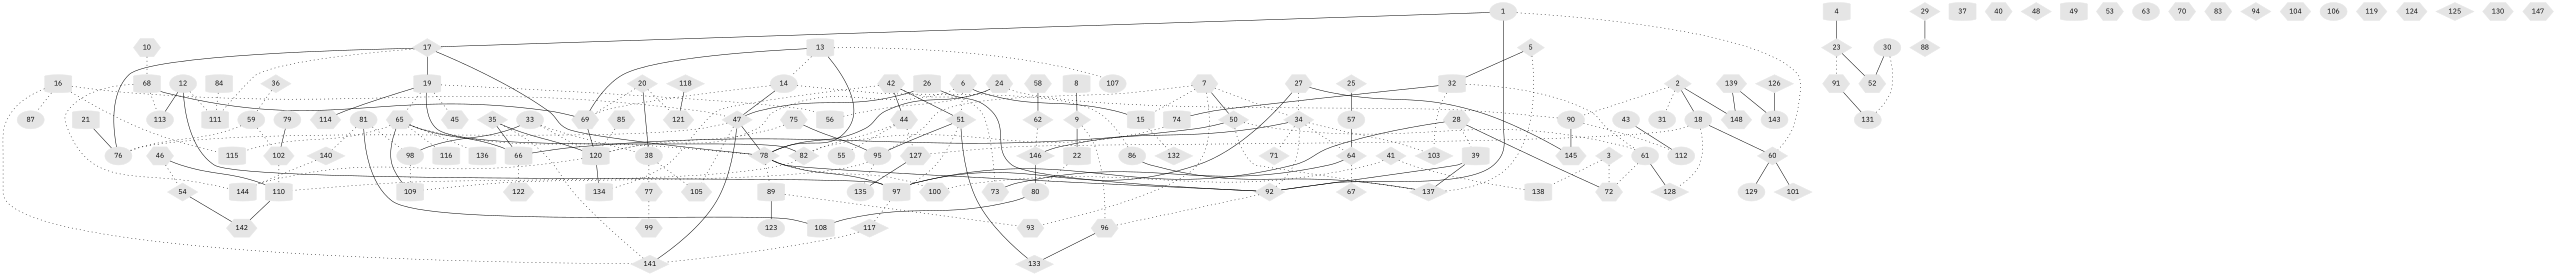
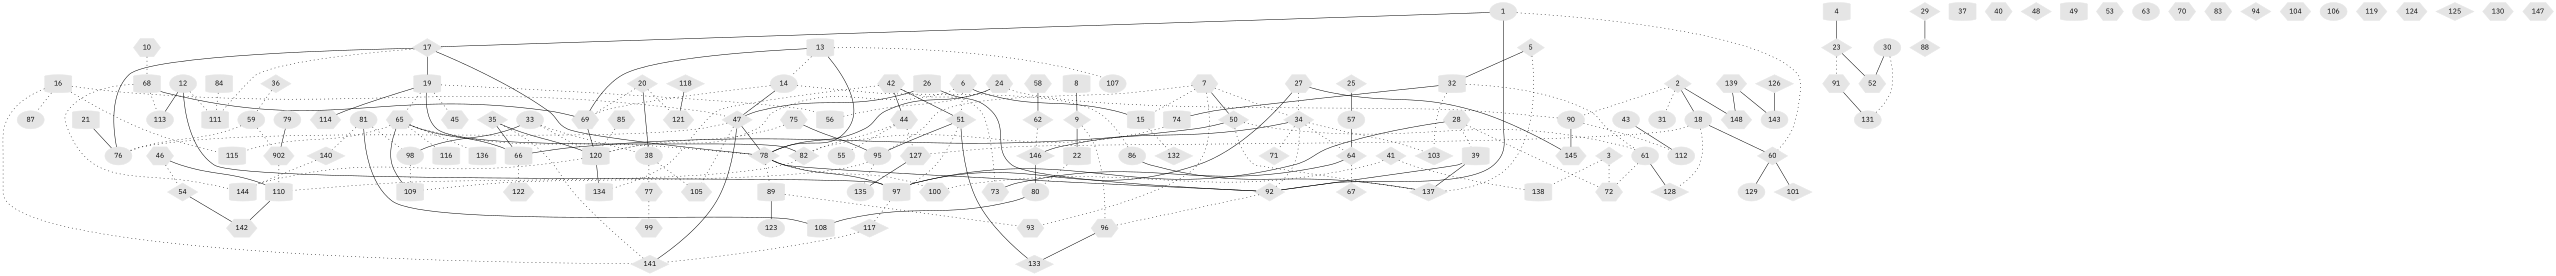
(279, 156) -> (279, 156)
(1533, 156) -> (1533, 156)
